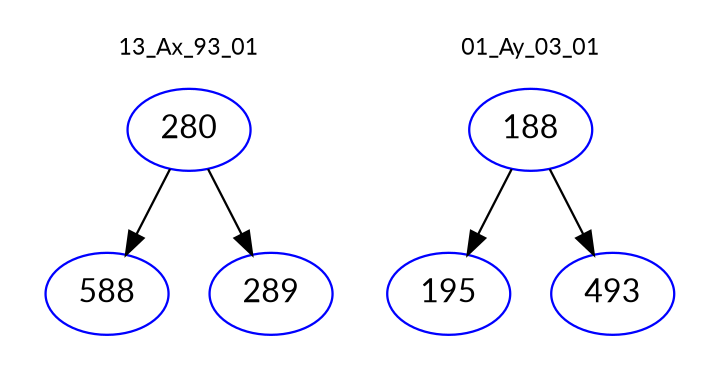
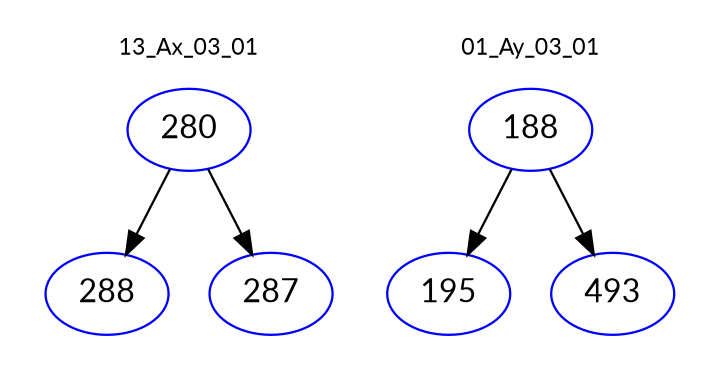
(189, 49) -> (189, 49)
(107, 294) -> (107, 294)
(271, 294) -> (271, 294)
